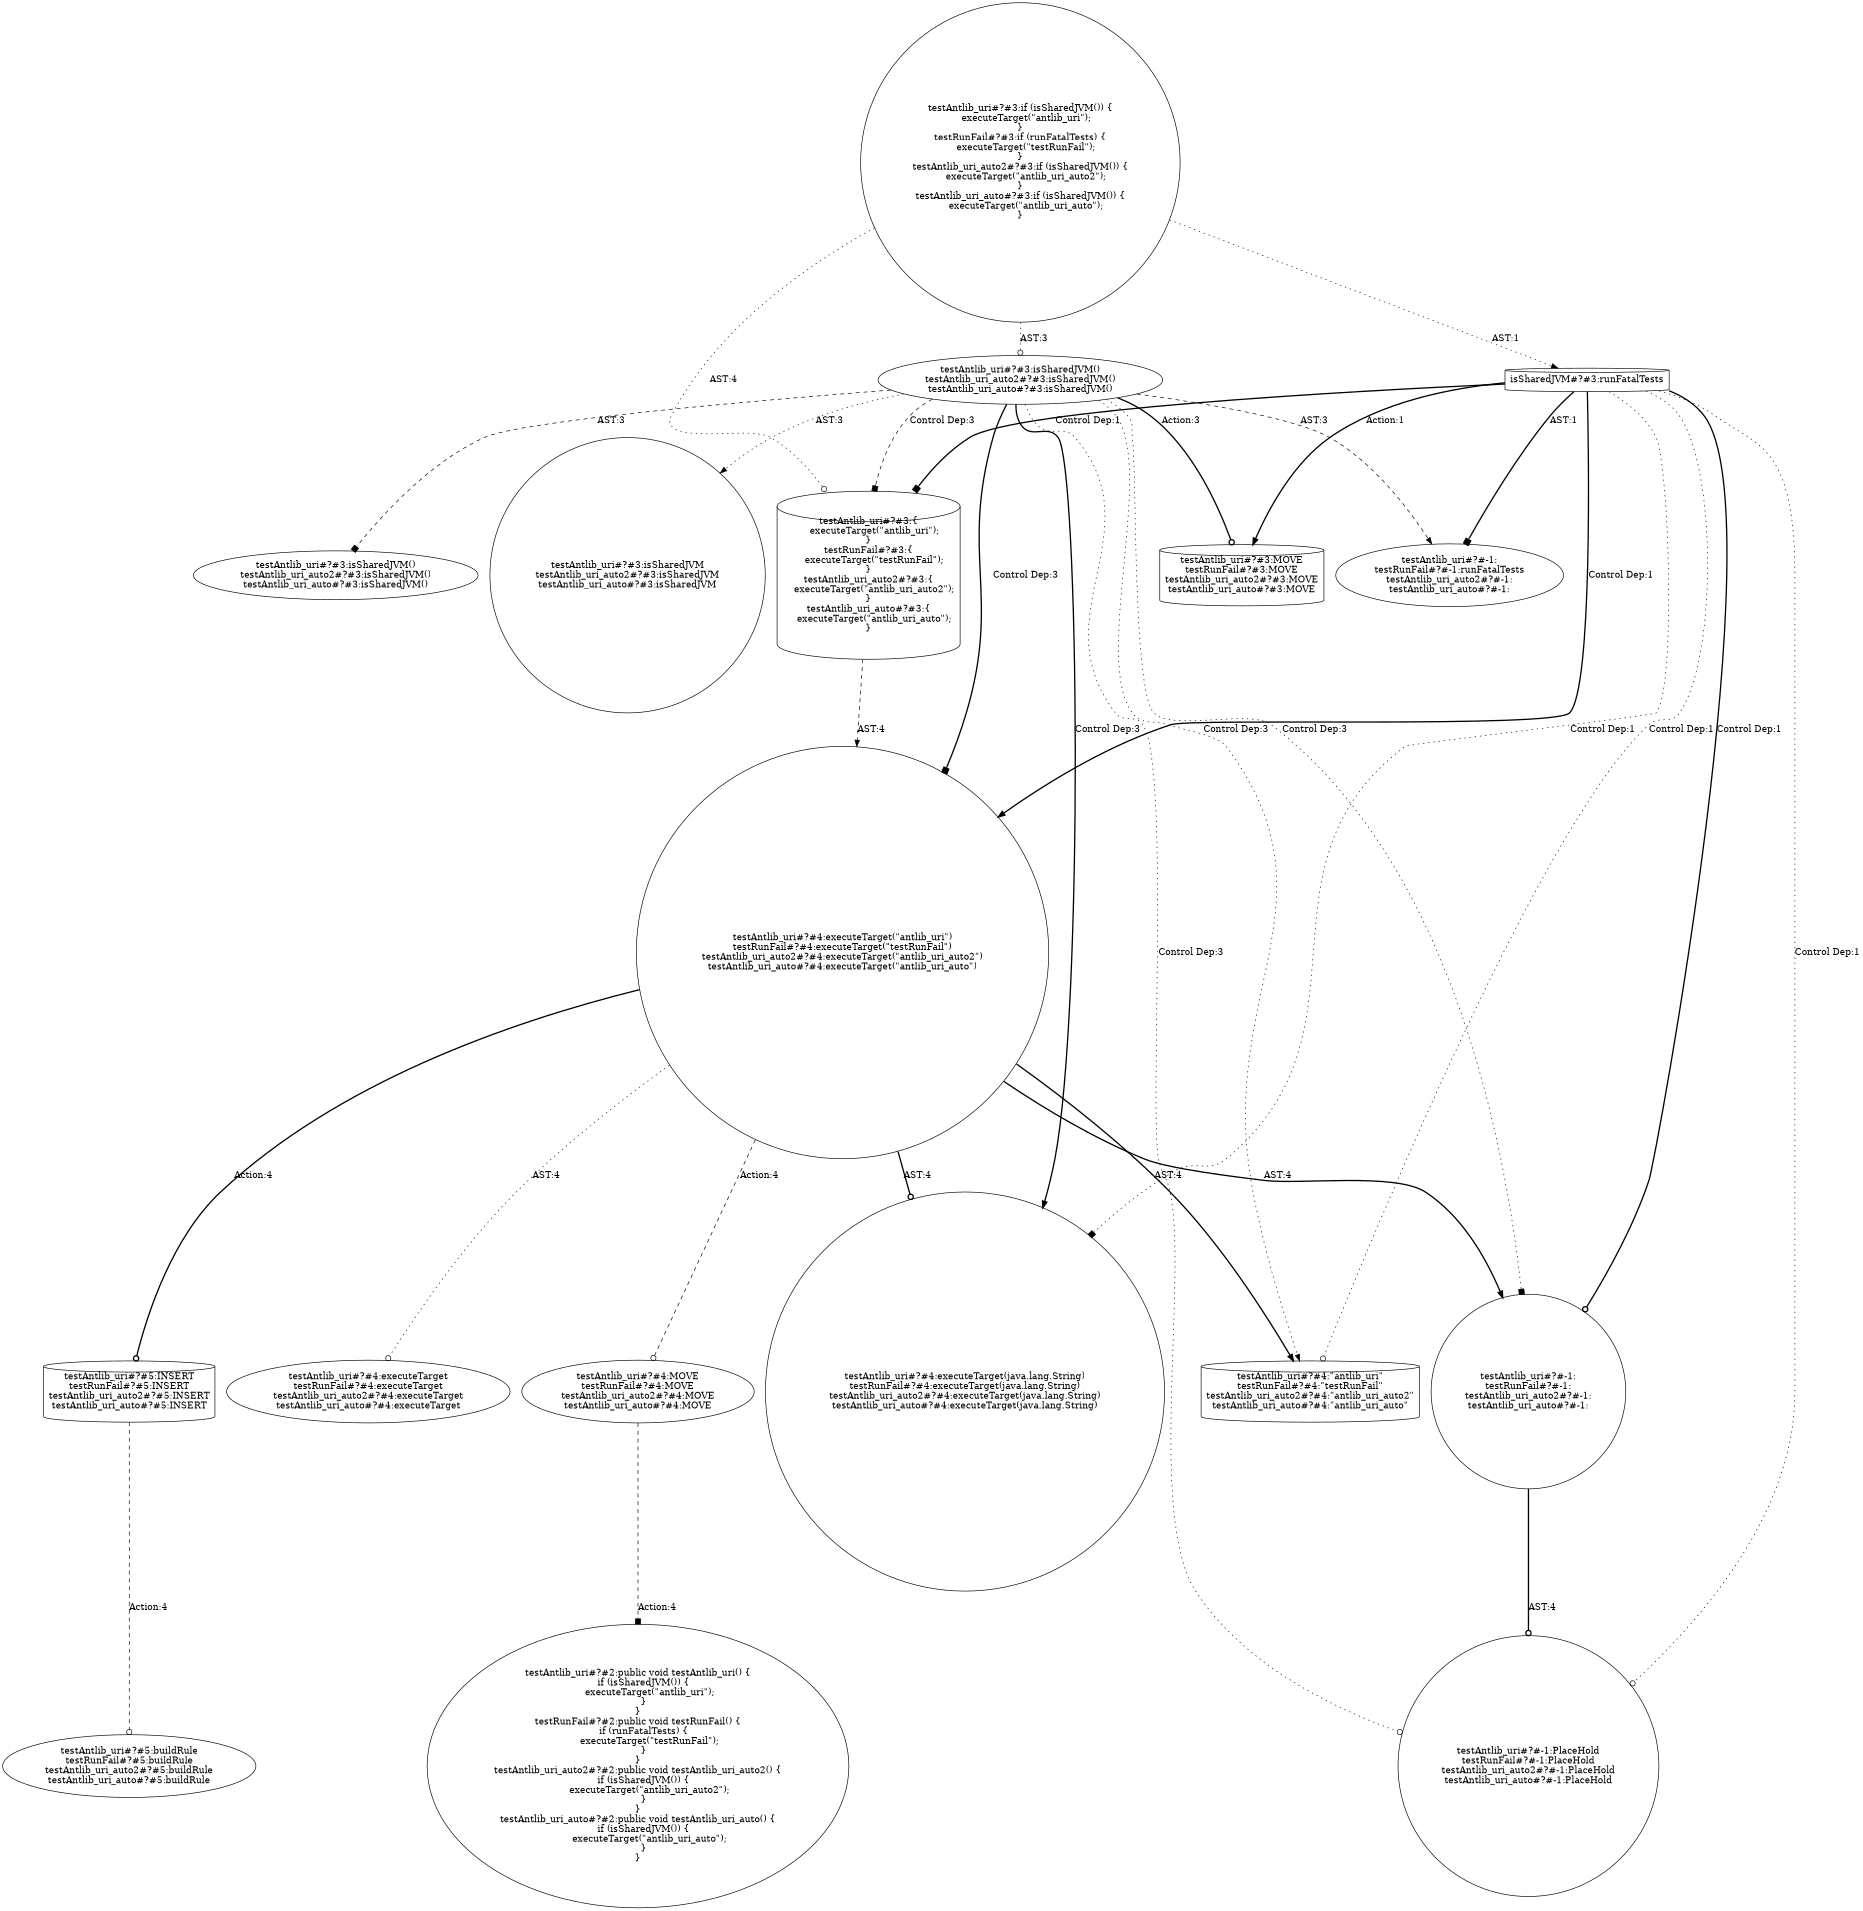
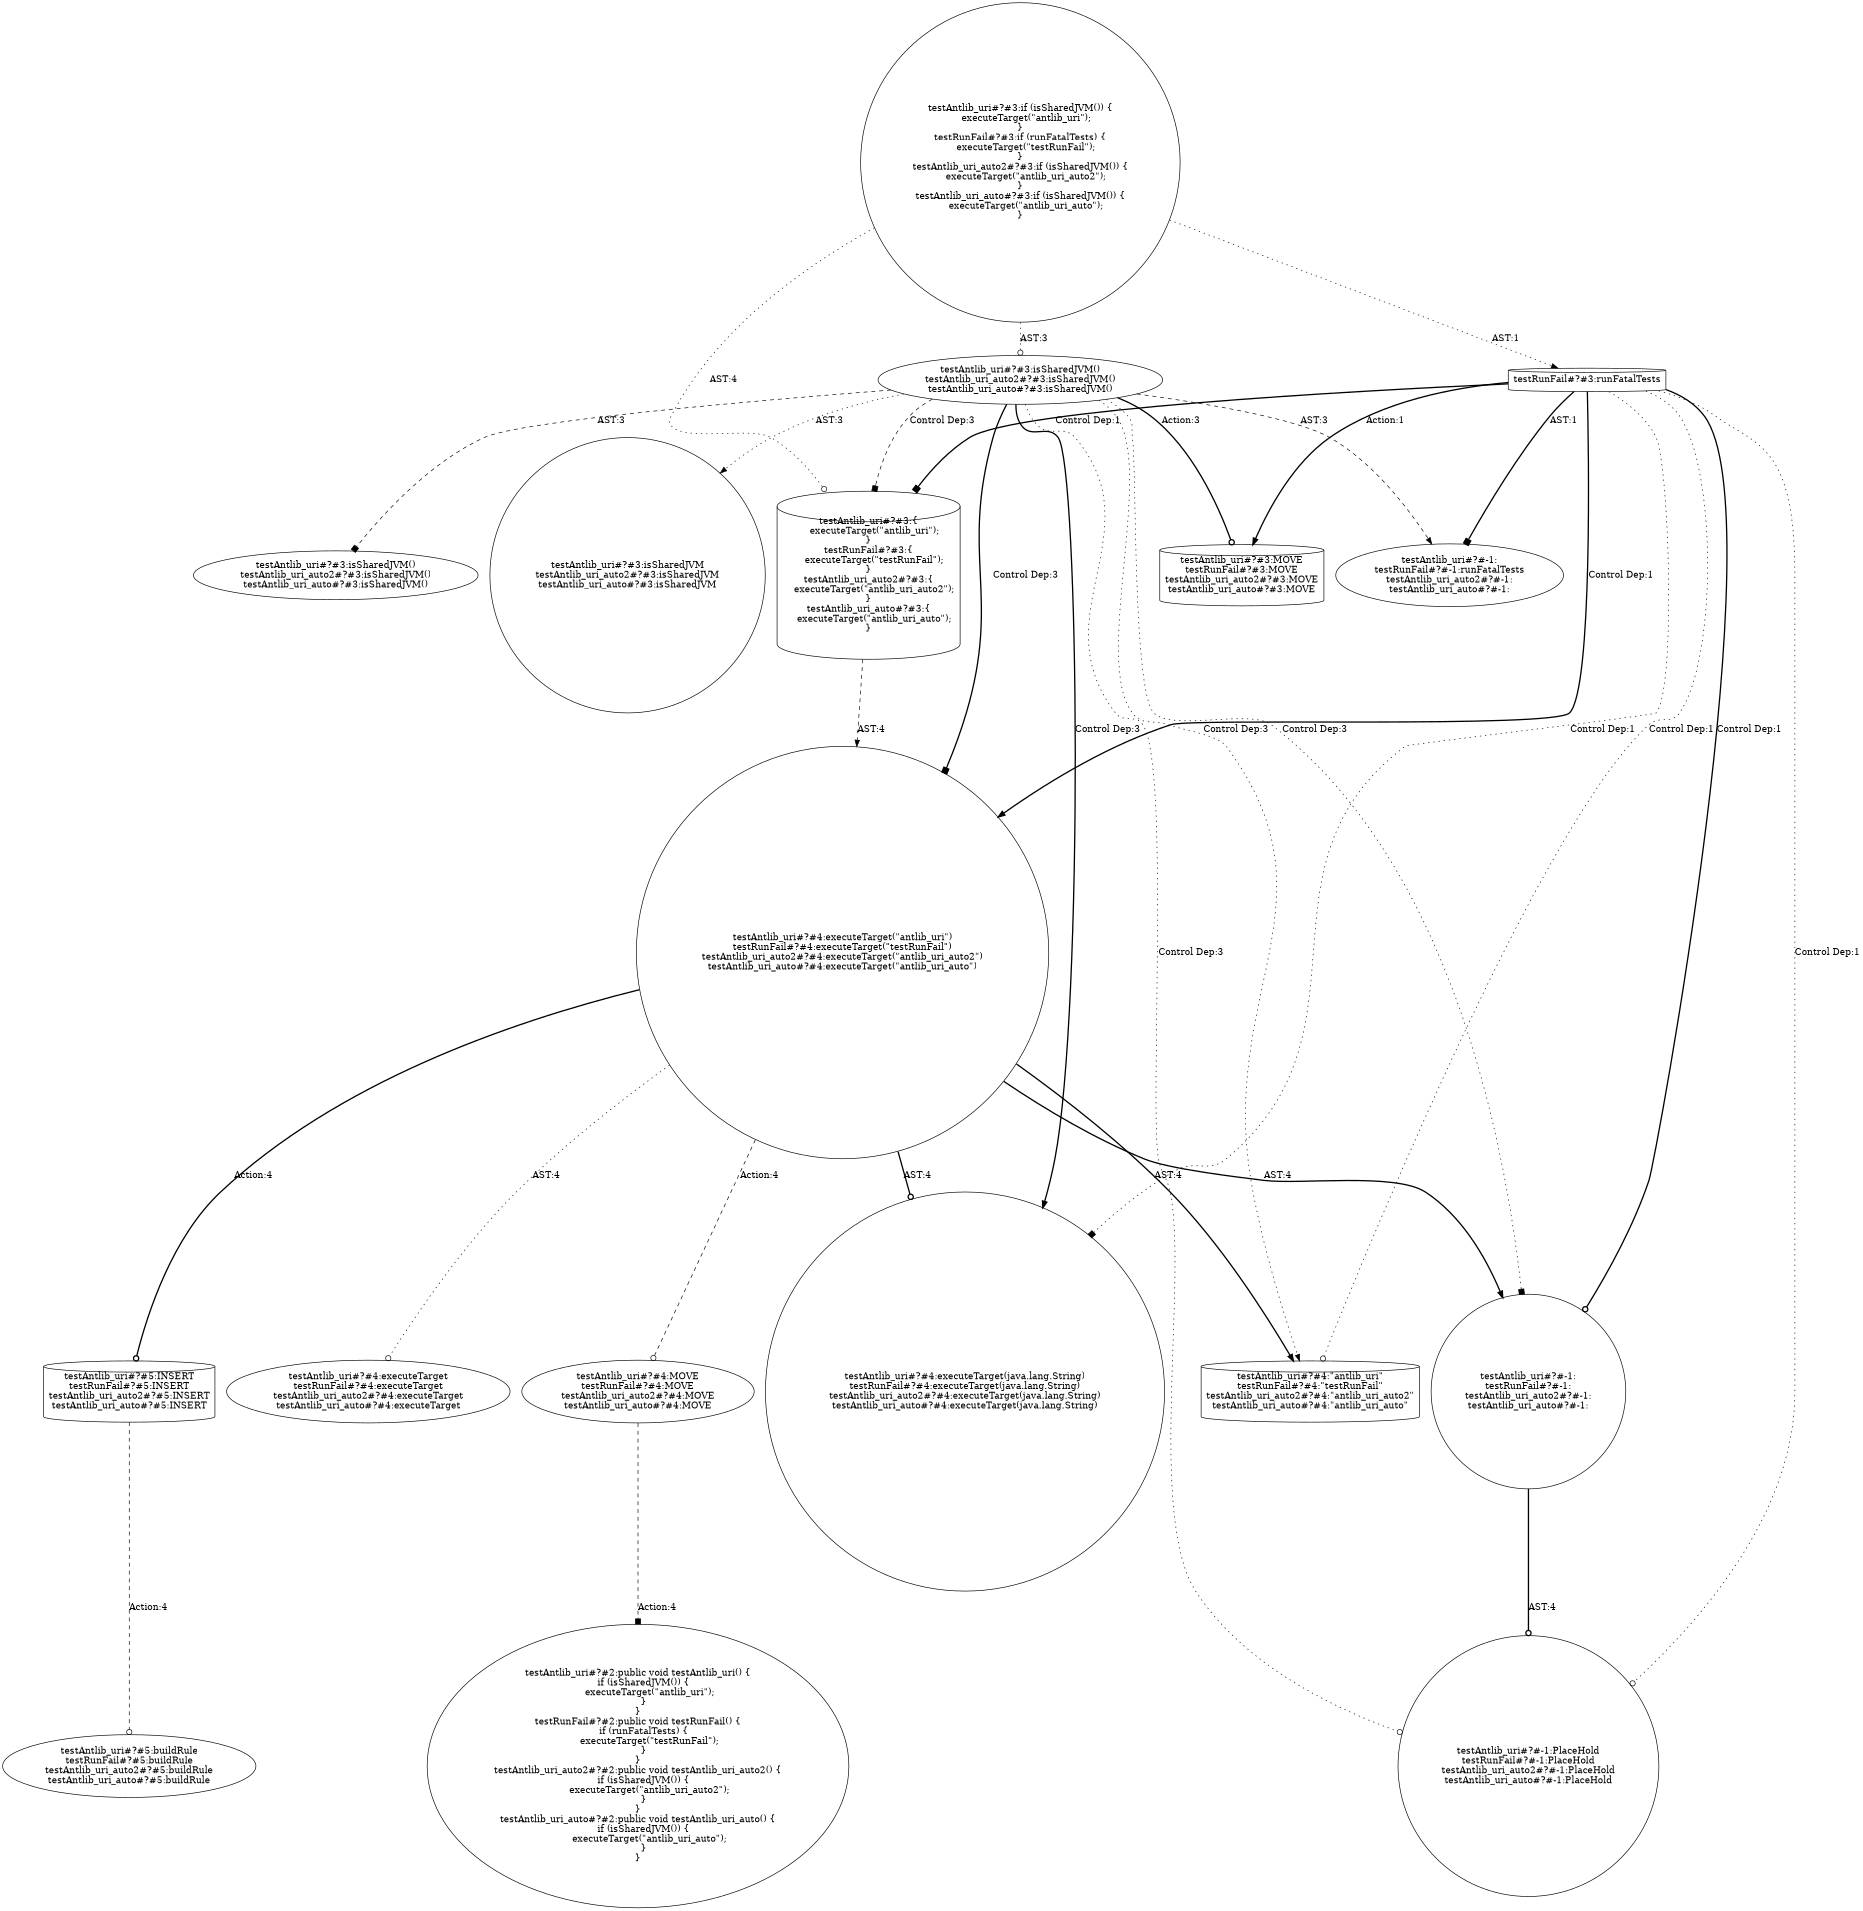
(1587, 380) -> (1587, 380)
